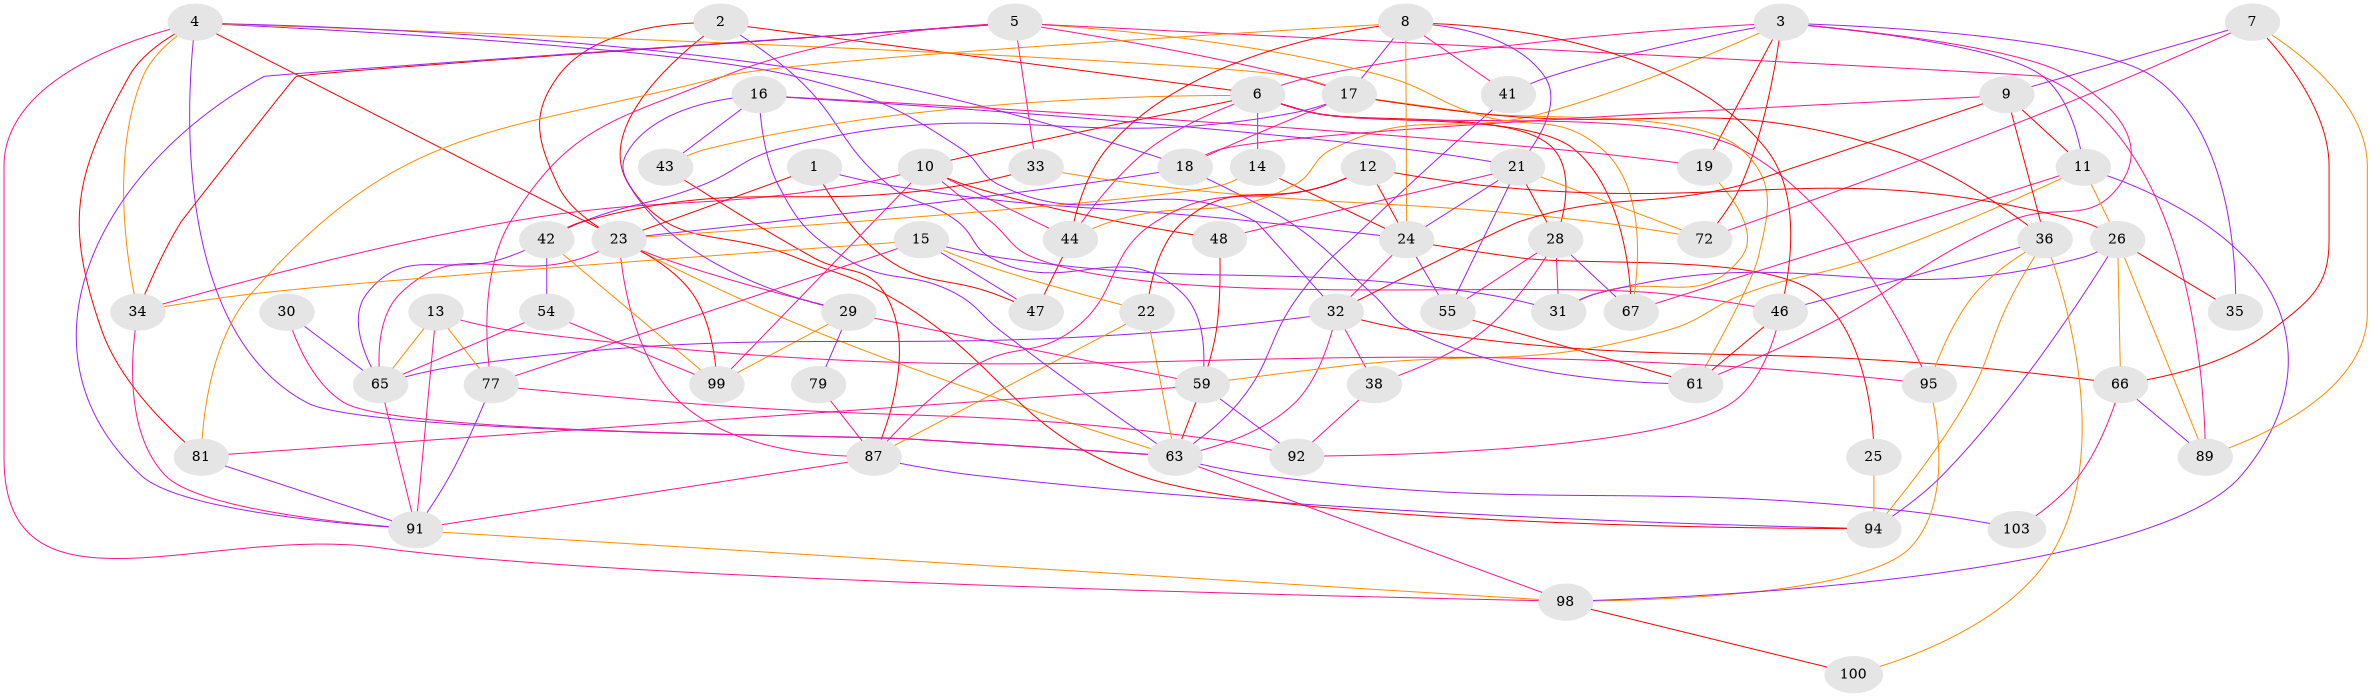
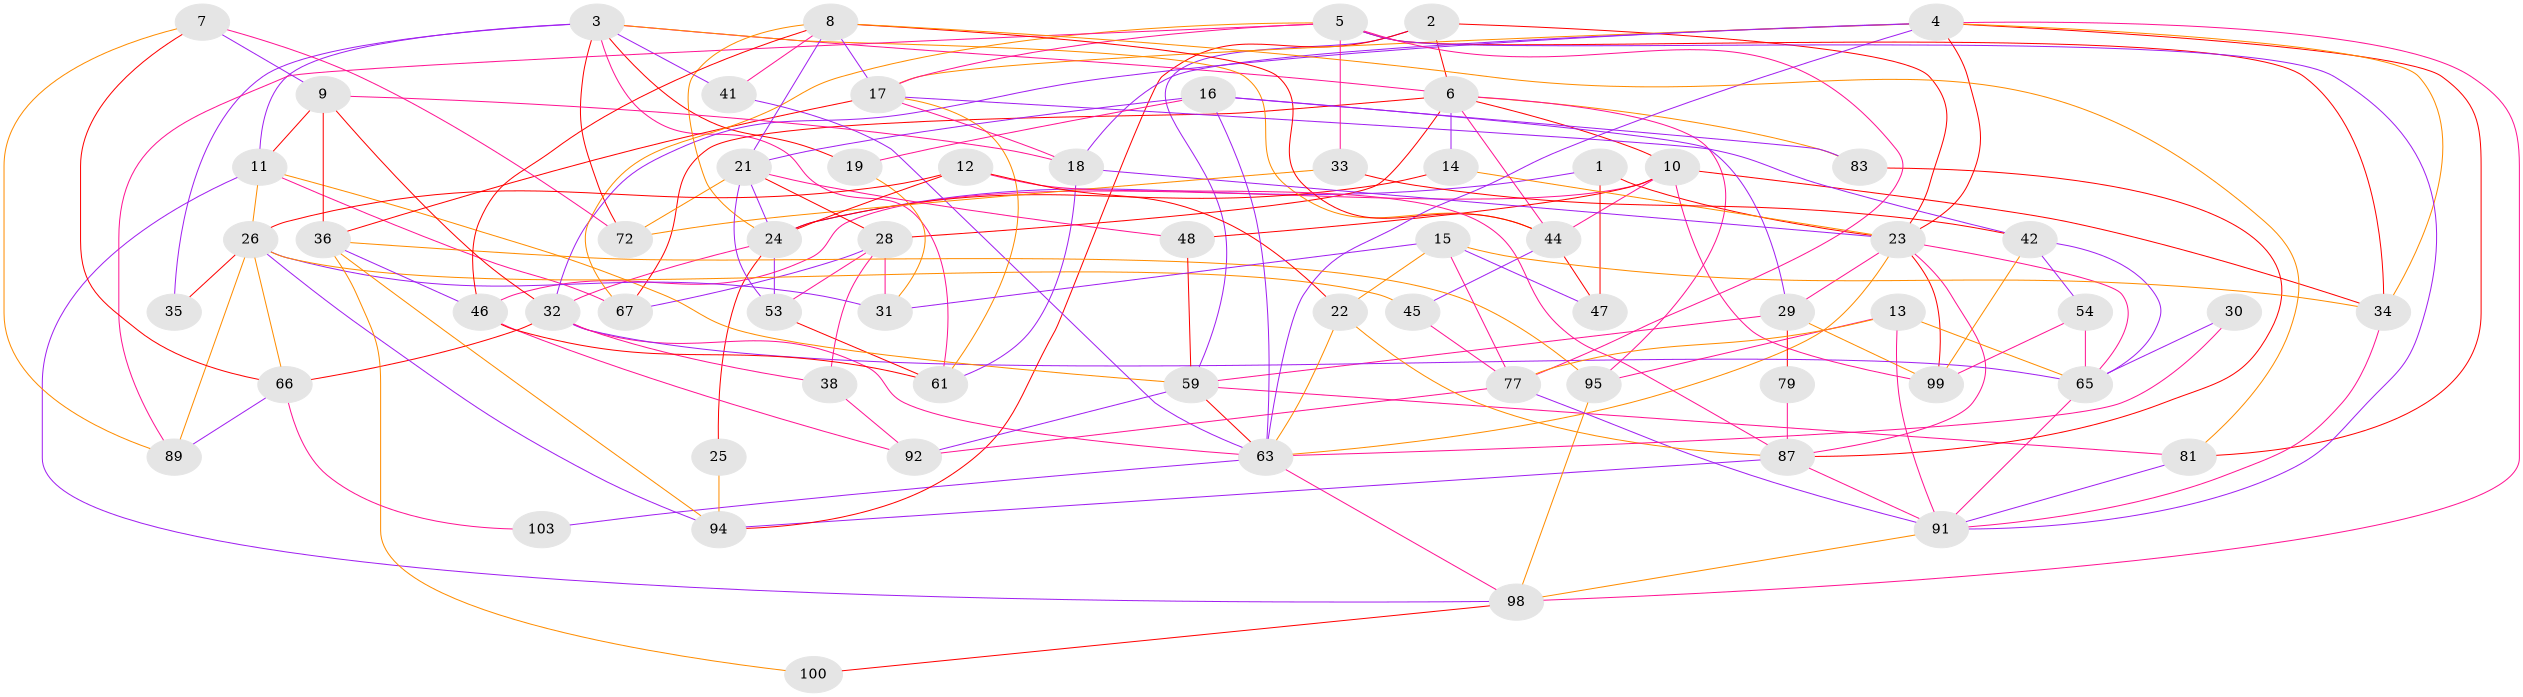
(666, 167) -> (1860, 167)
(528, 219) -> (2034, 216)
none -> (1413, 312)
(1448, 312) -> (774, 312)
(834, 348) -> (1787, 349)
